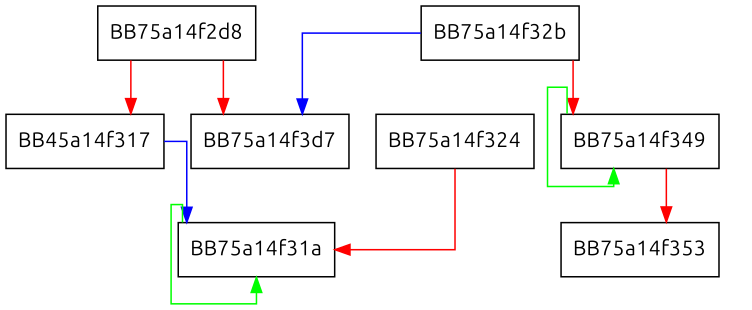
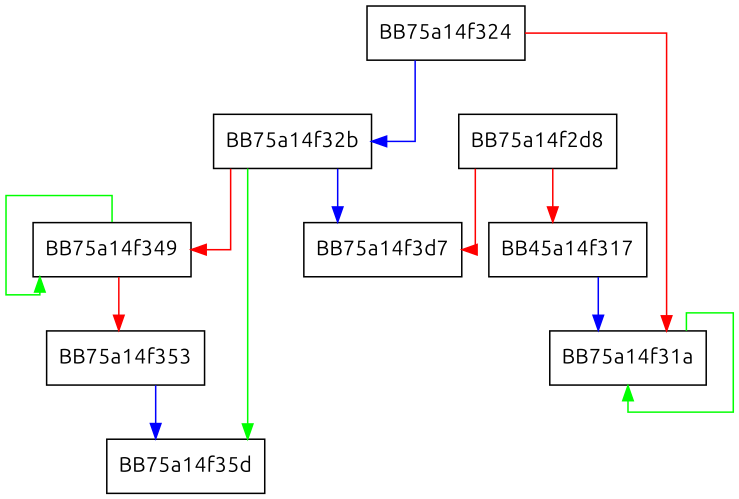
none -> (415, 115)
none -> (186, 466)
